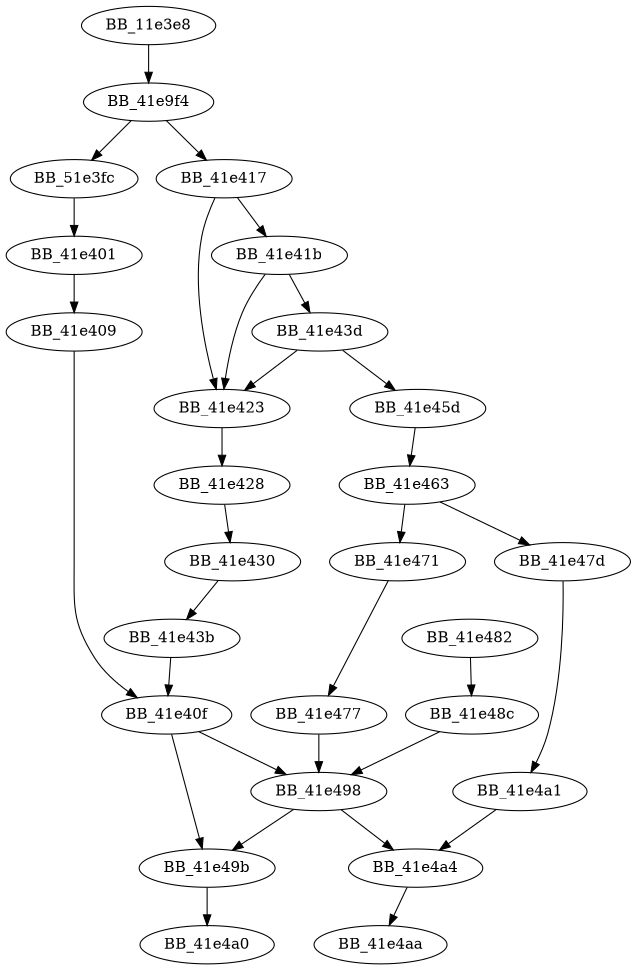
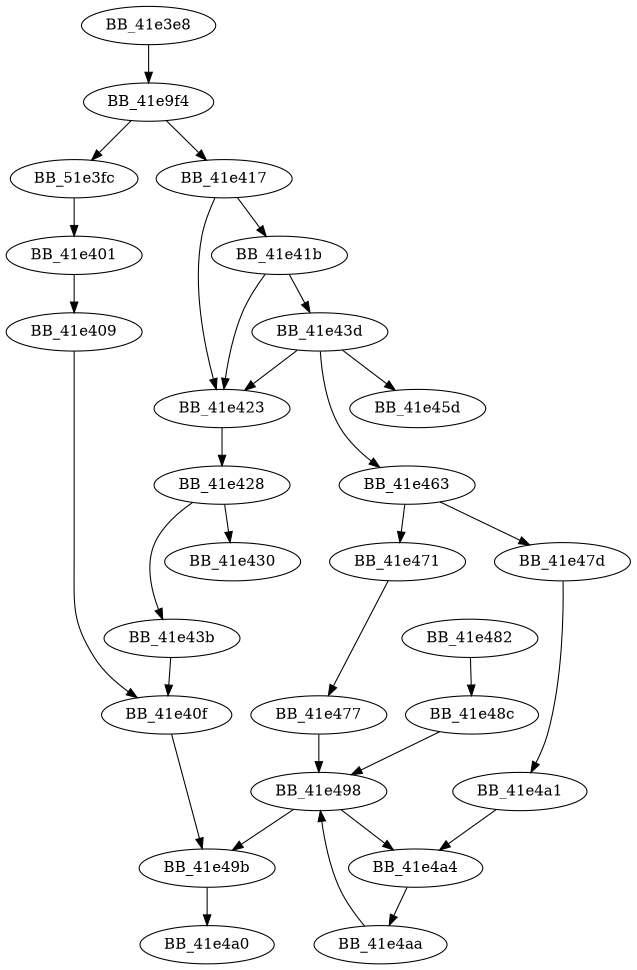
(149, 26) -> (149, 26)
(413, 442) -> (333, 412)
(206, 596) -> (153, 549)
(238, 751) -> (335, 877)
